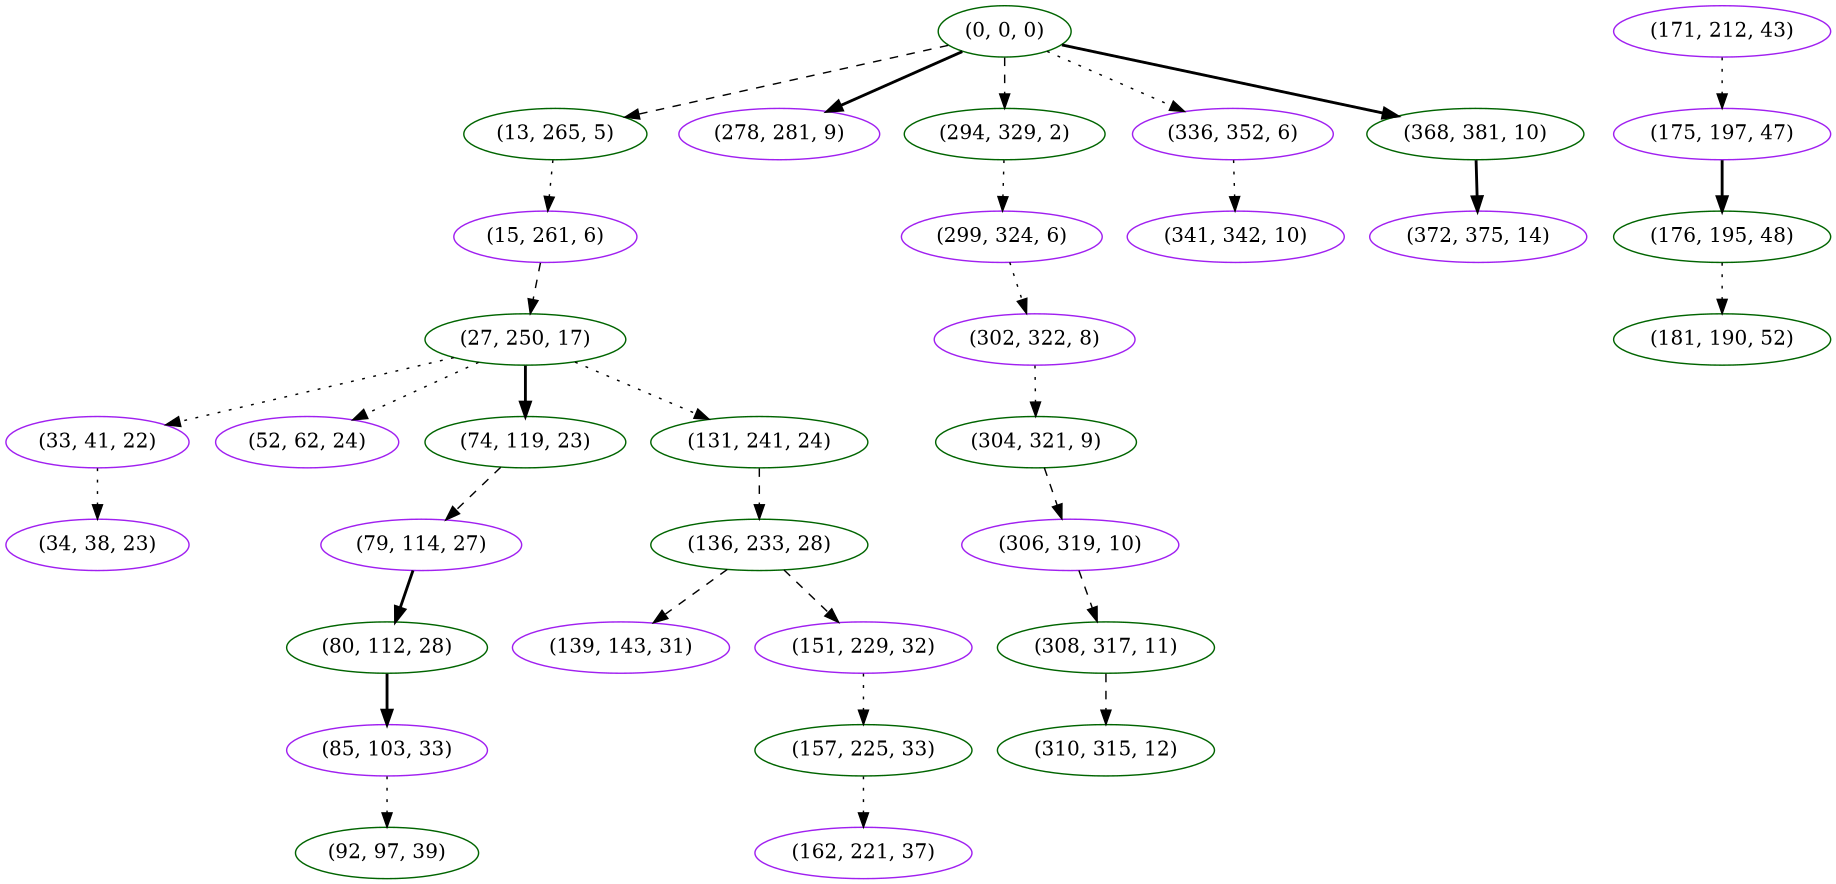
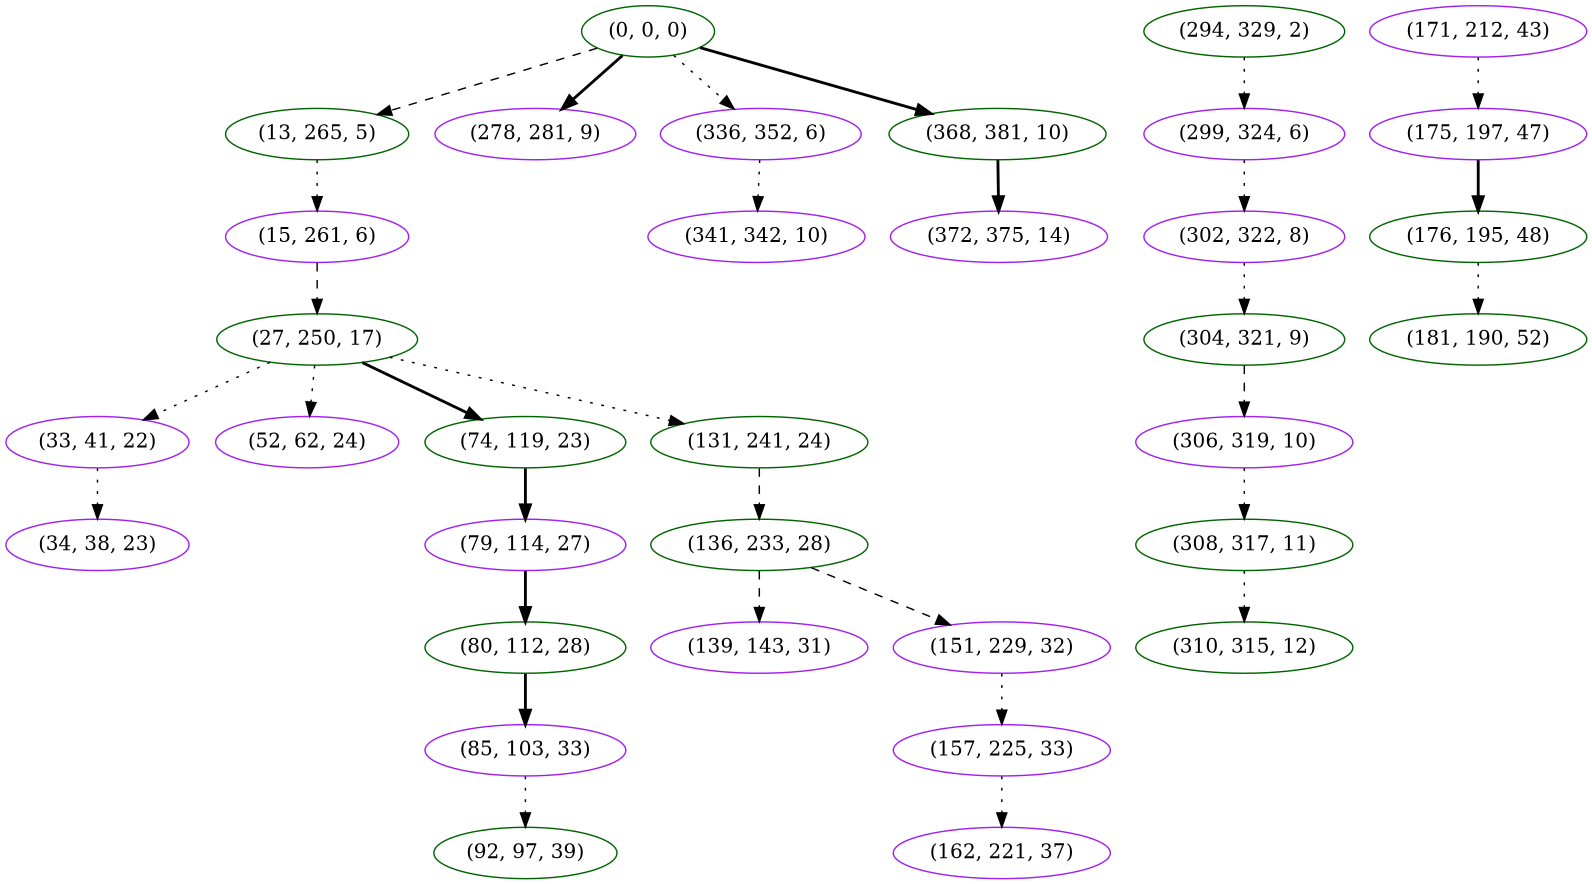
(1005, 76) -> none
(479, 489) -> (525, 487)
(1086, 589) -> (1244, 487)
(1106, 692) -> (1244, 589)
(863, 750) -> (1002, 750)
